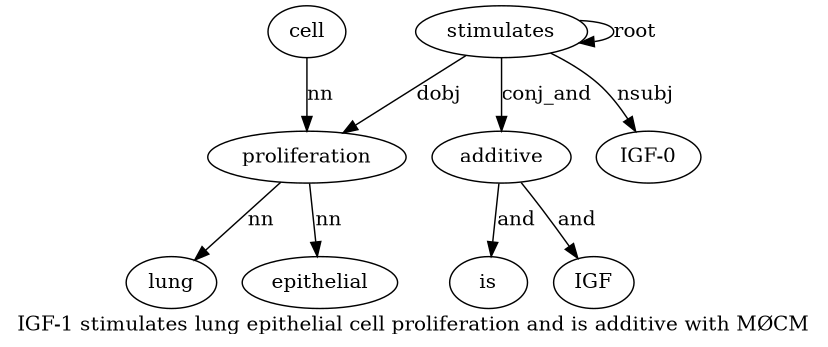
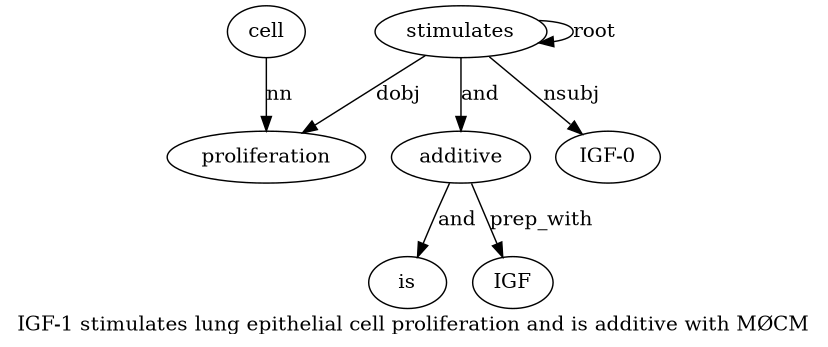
(547, 94) -> (480, 94)
(577, 220) -> (542, 220)
(171, 283) -> none
(320, 283) -> none
